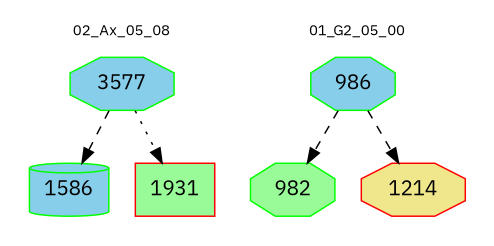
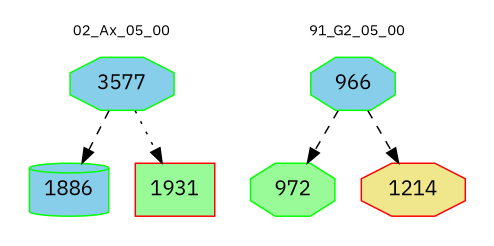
(122, 32) -> (122, 32)
(357, 32) -> (357, 32)
(353, 84) -> (353, 84)
(69, 190) -> (69, 190)
(293, 190) -> (293, 190)
